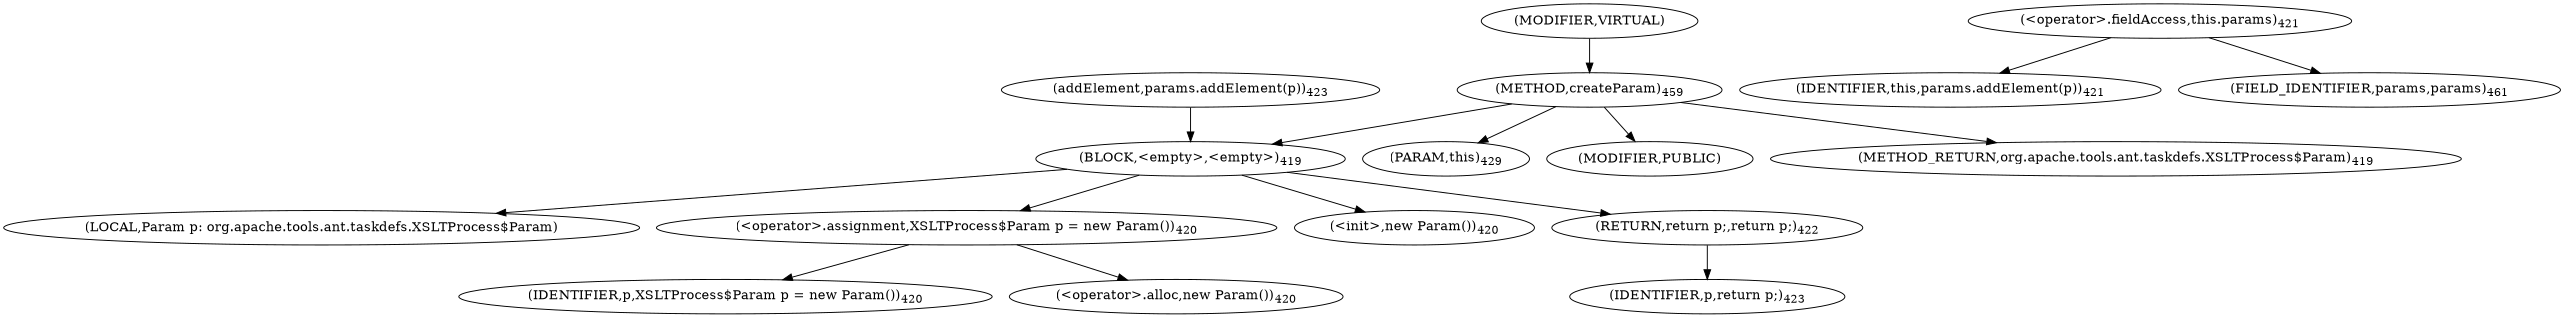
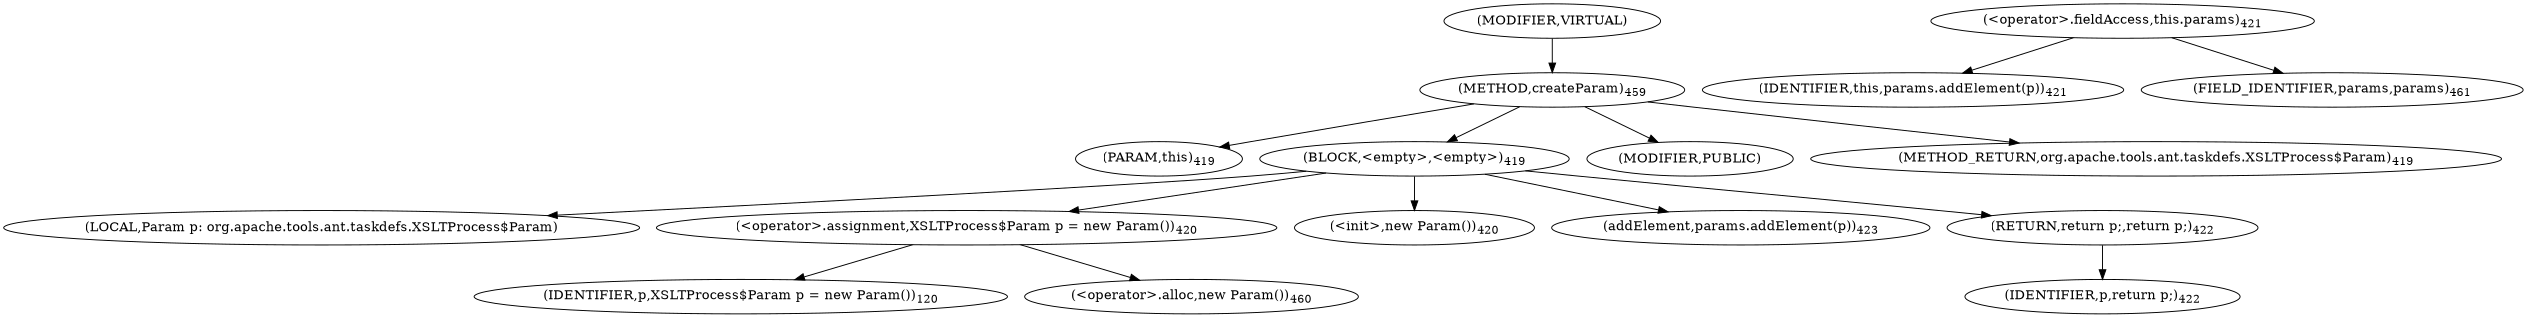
(1191, 120) -> (1572, 192)
(1492, 157) -> (1204, 157)
(912, 295) -> (927, 295)
(1286, 295) -> (1301, 295)
(1794, 295) -> (2190, 295)
